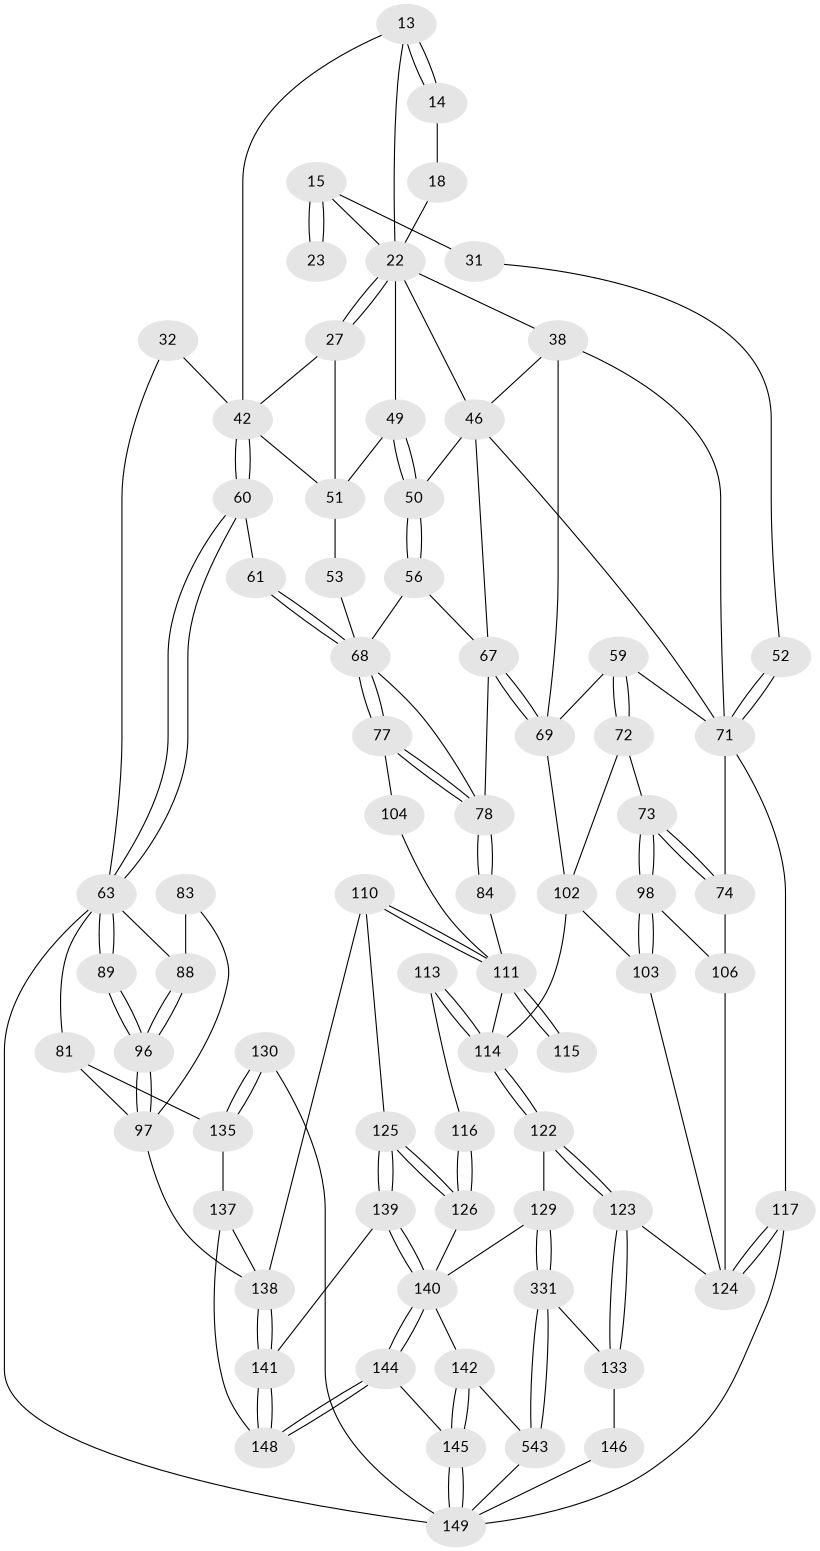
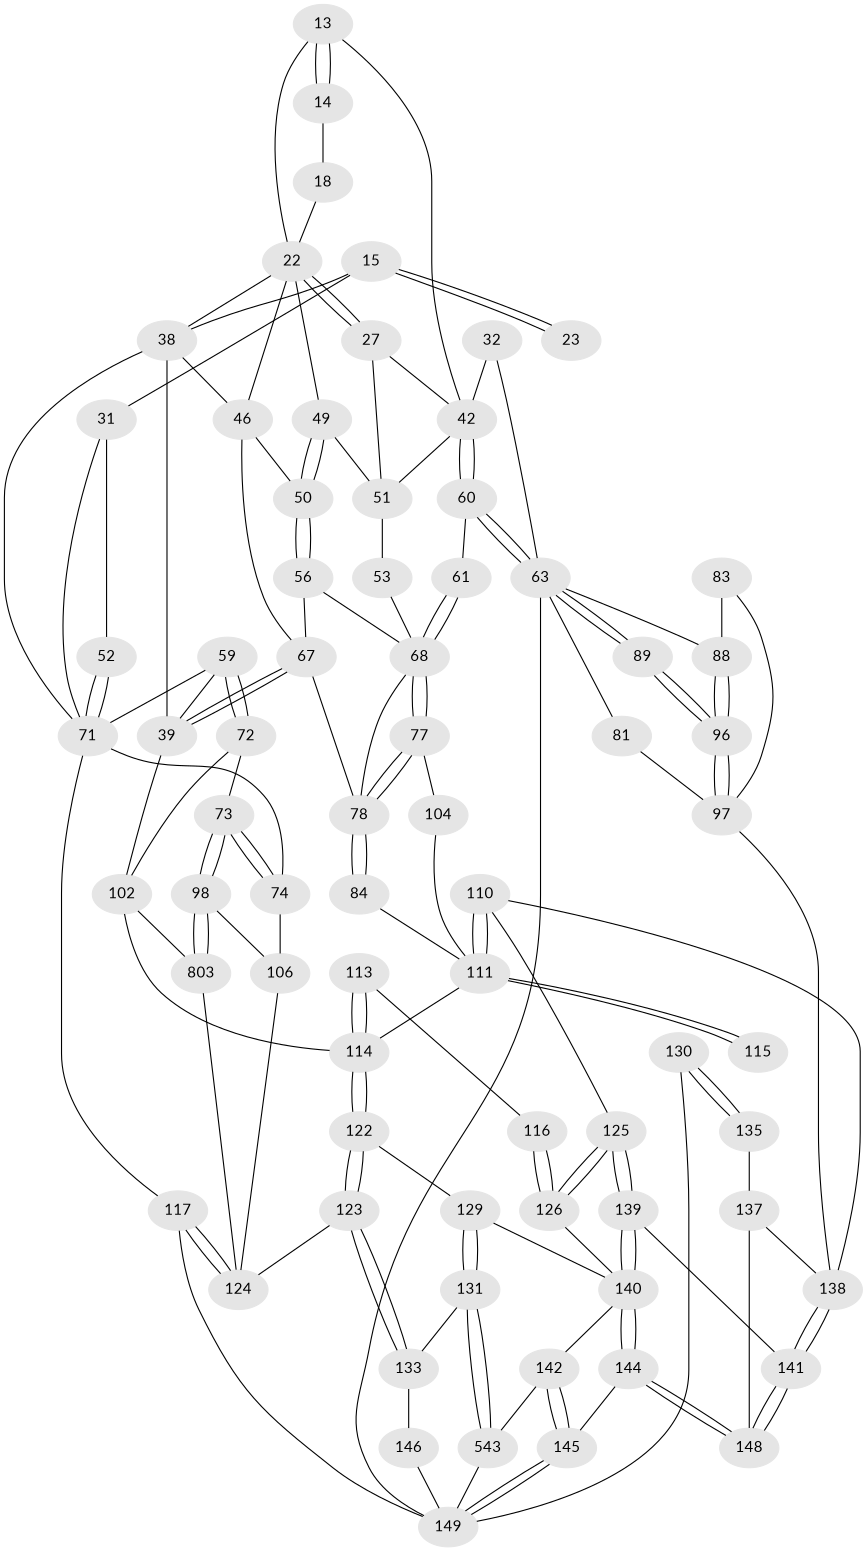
(356, 222) -> (270, 302)
(607, 573) -> (66, 577)
(545, 736) -> (167, 736)
(646, 973) -> (201, 973)
(144, 1092) -> none
(544, 1290) -> (470, 1290)
